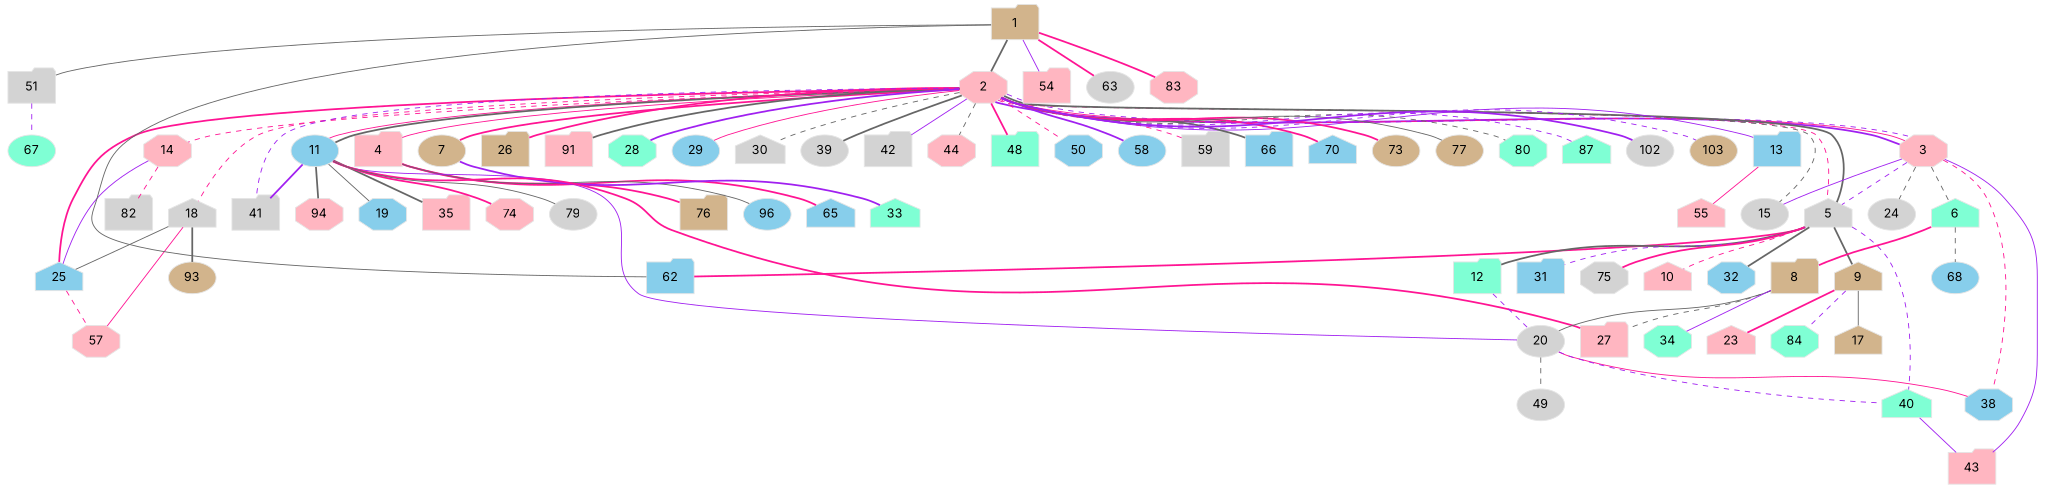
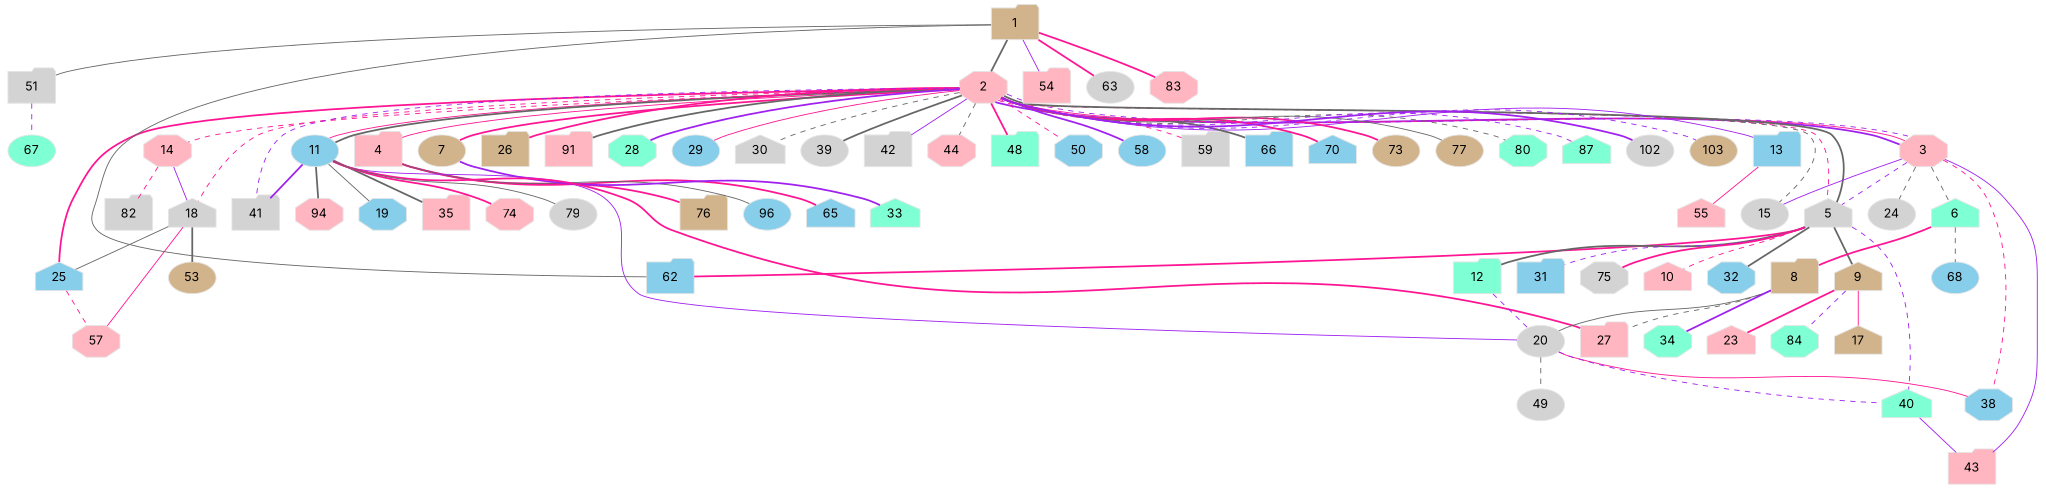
(86, 214) -> (180, 184)
(192, 278) -> (192, 278)
(1858, 308) -> (1858, 308)
(1729, 311) -> (1729, 311)
